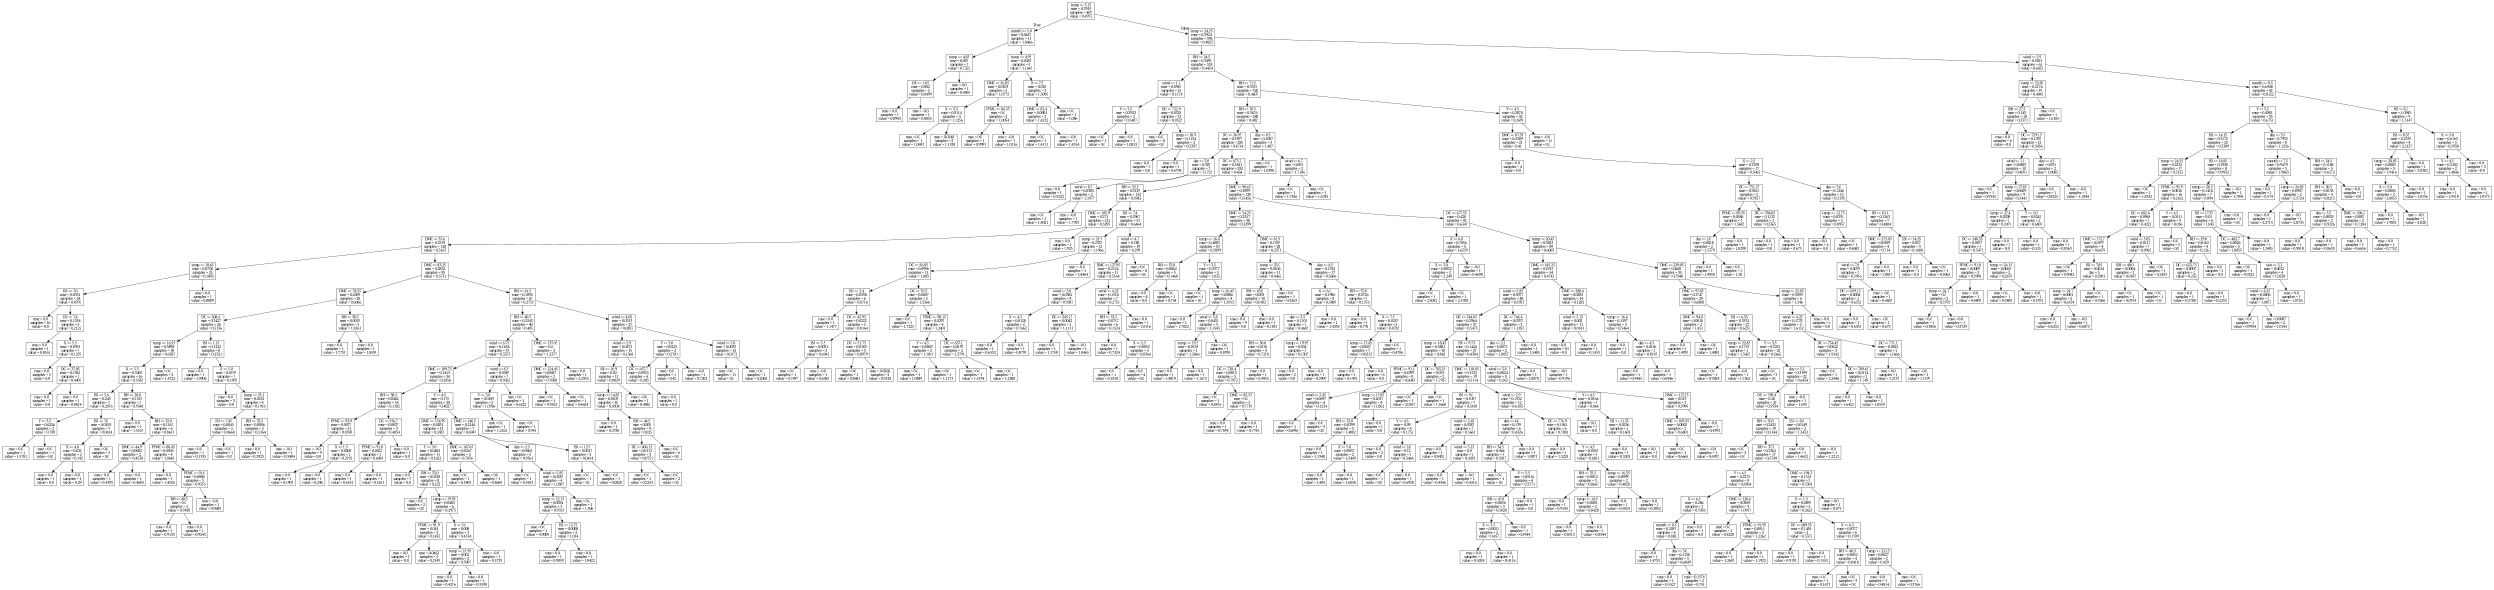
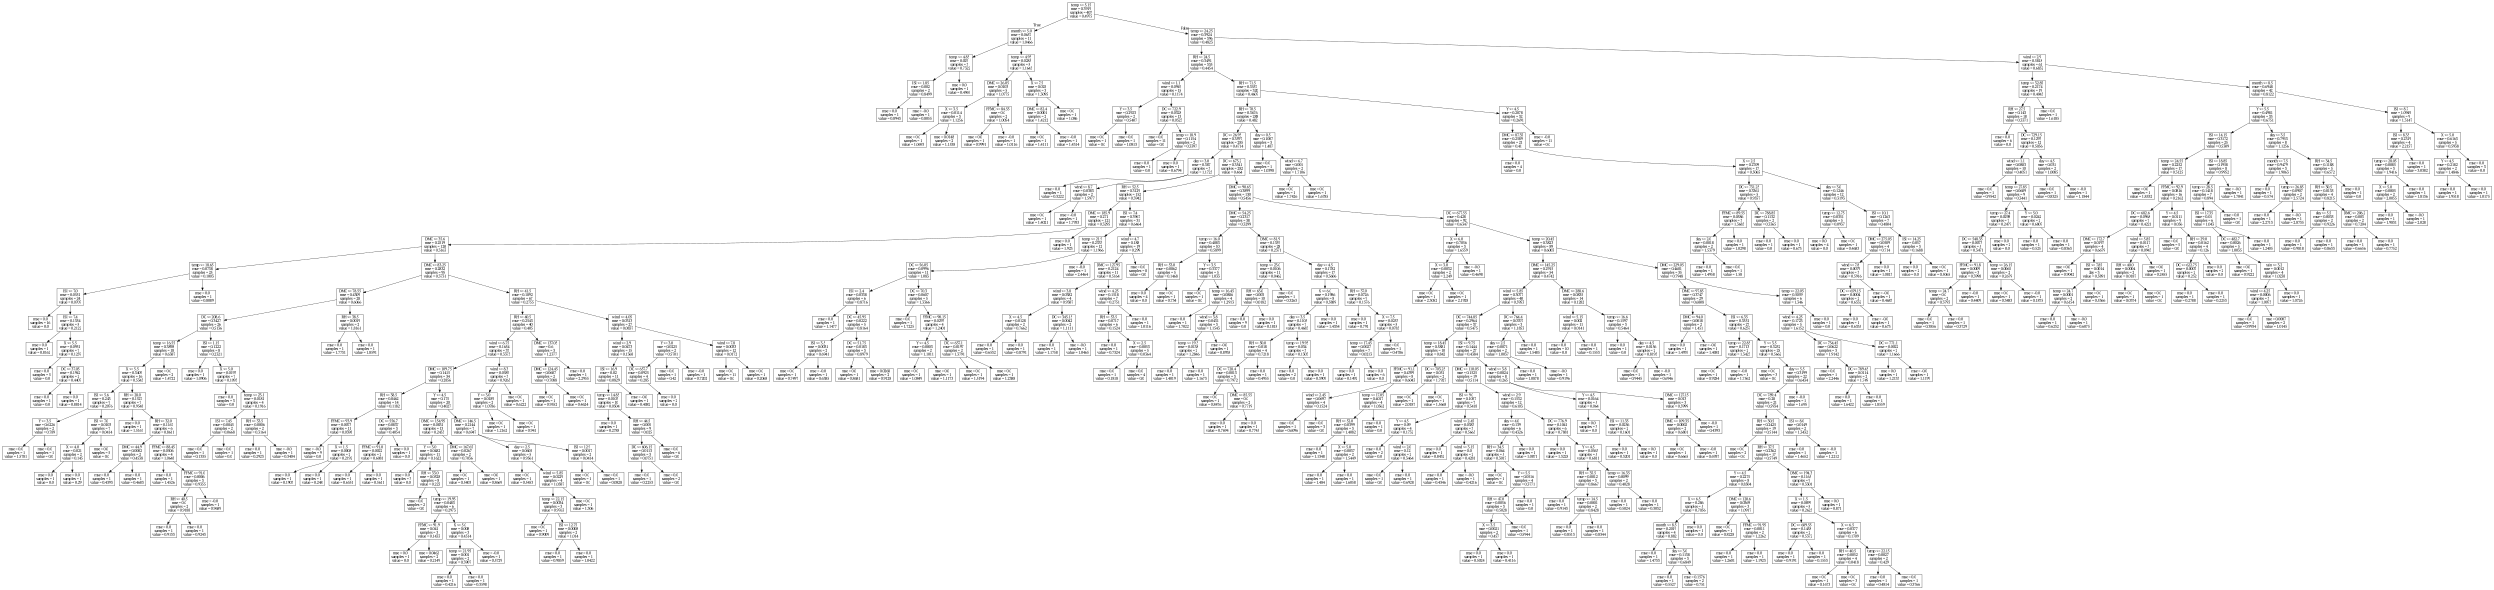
(1801, 531) -> (1801, 531)
